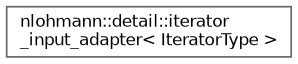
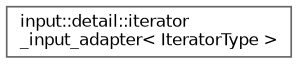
(149, 32) -> (149, 32)
